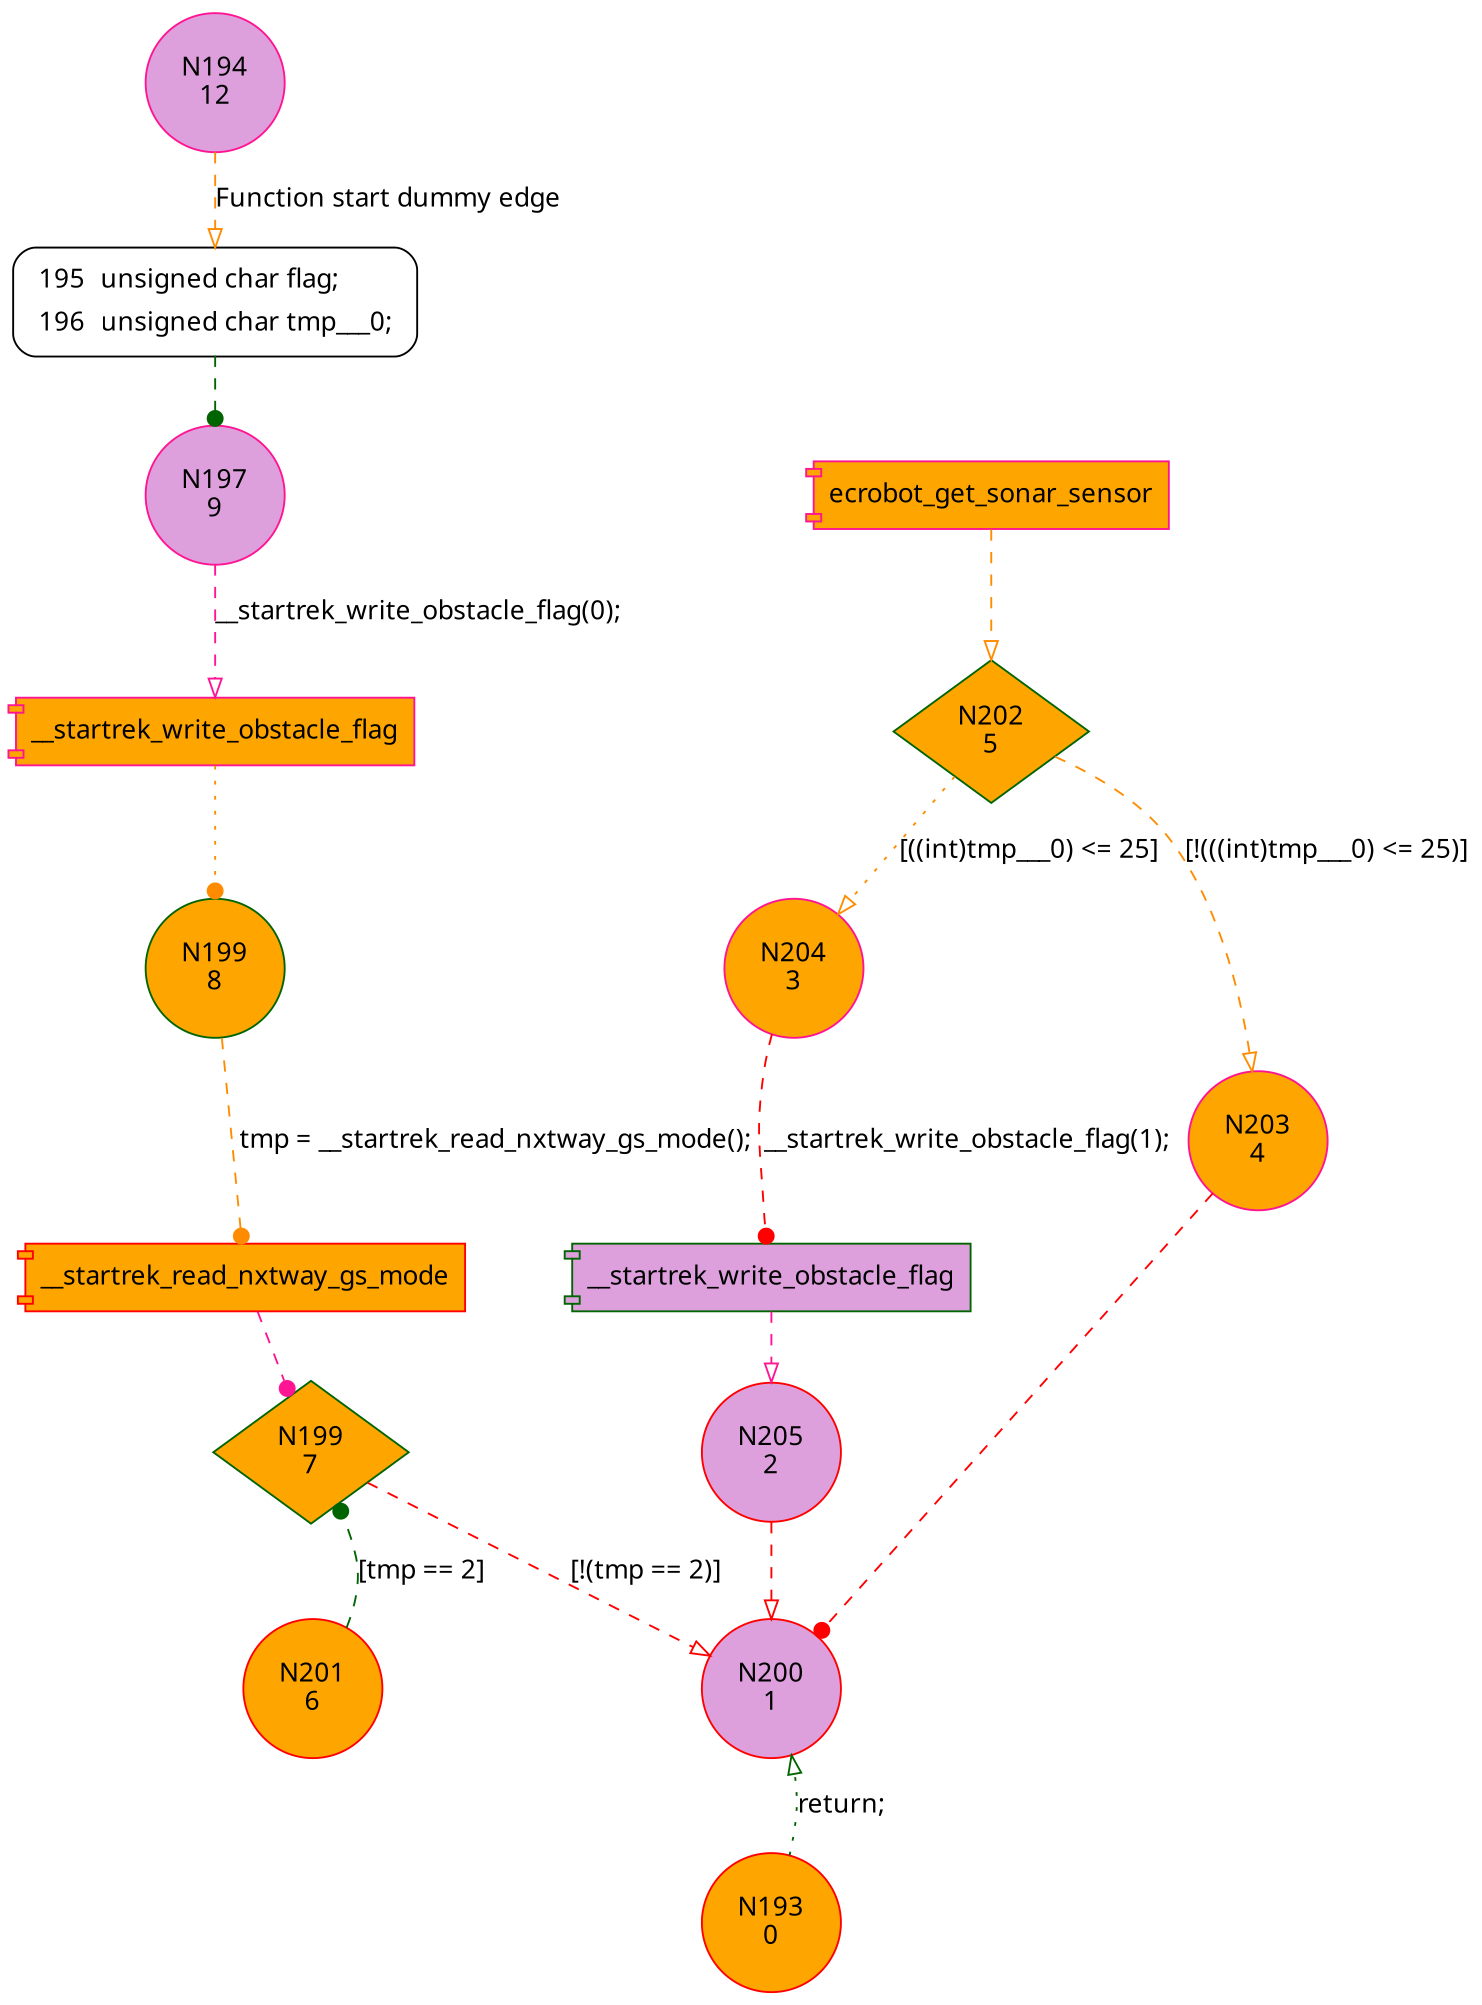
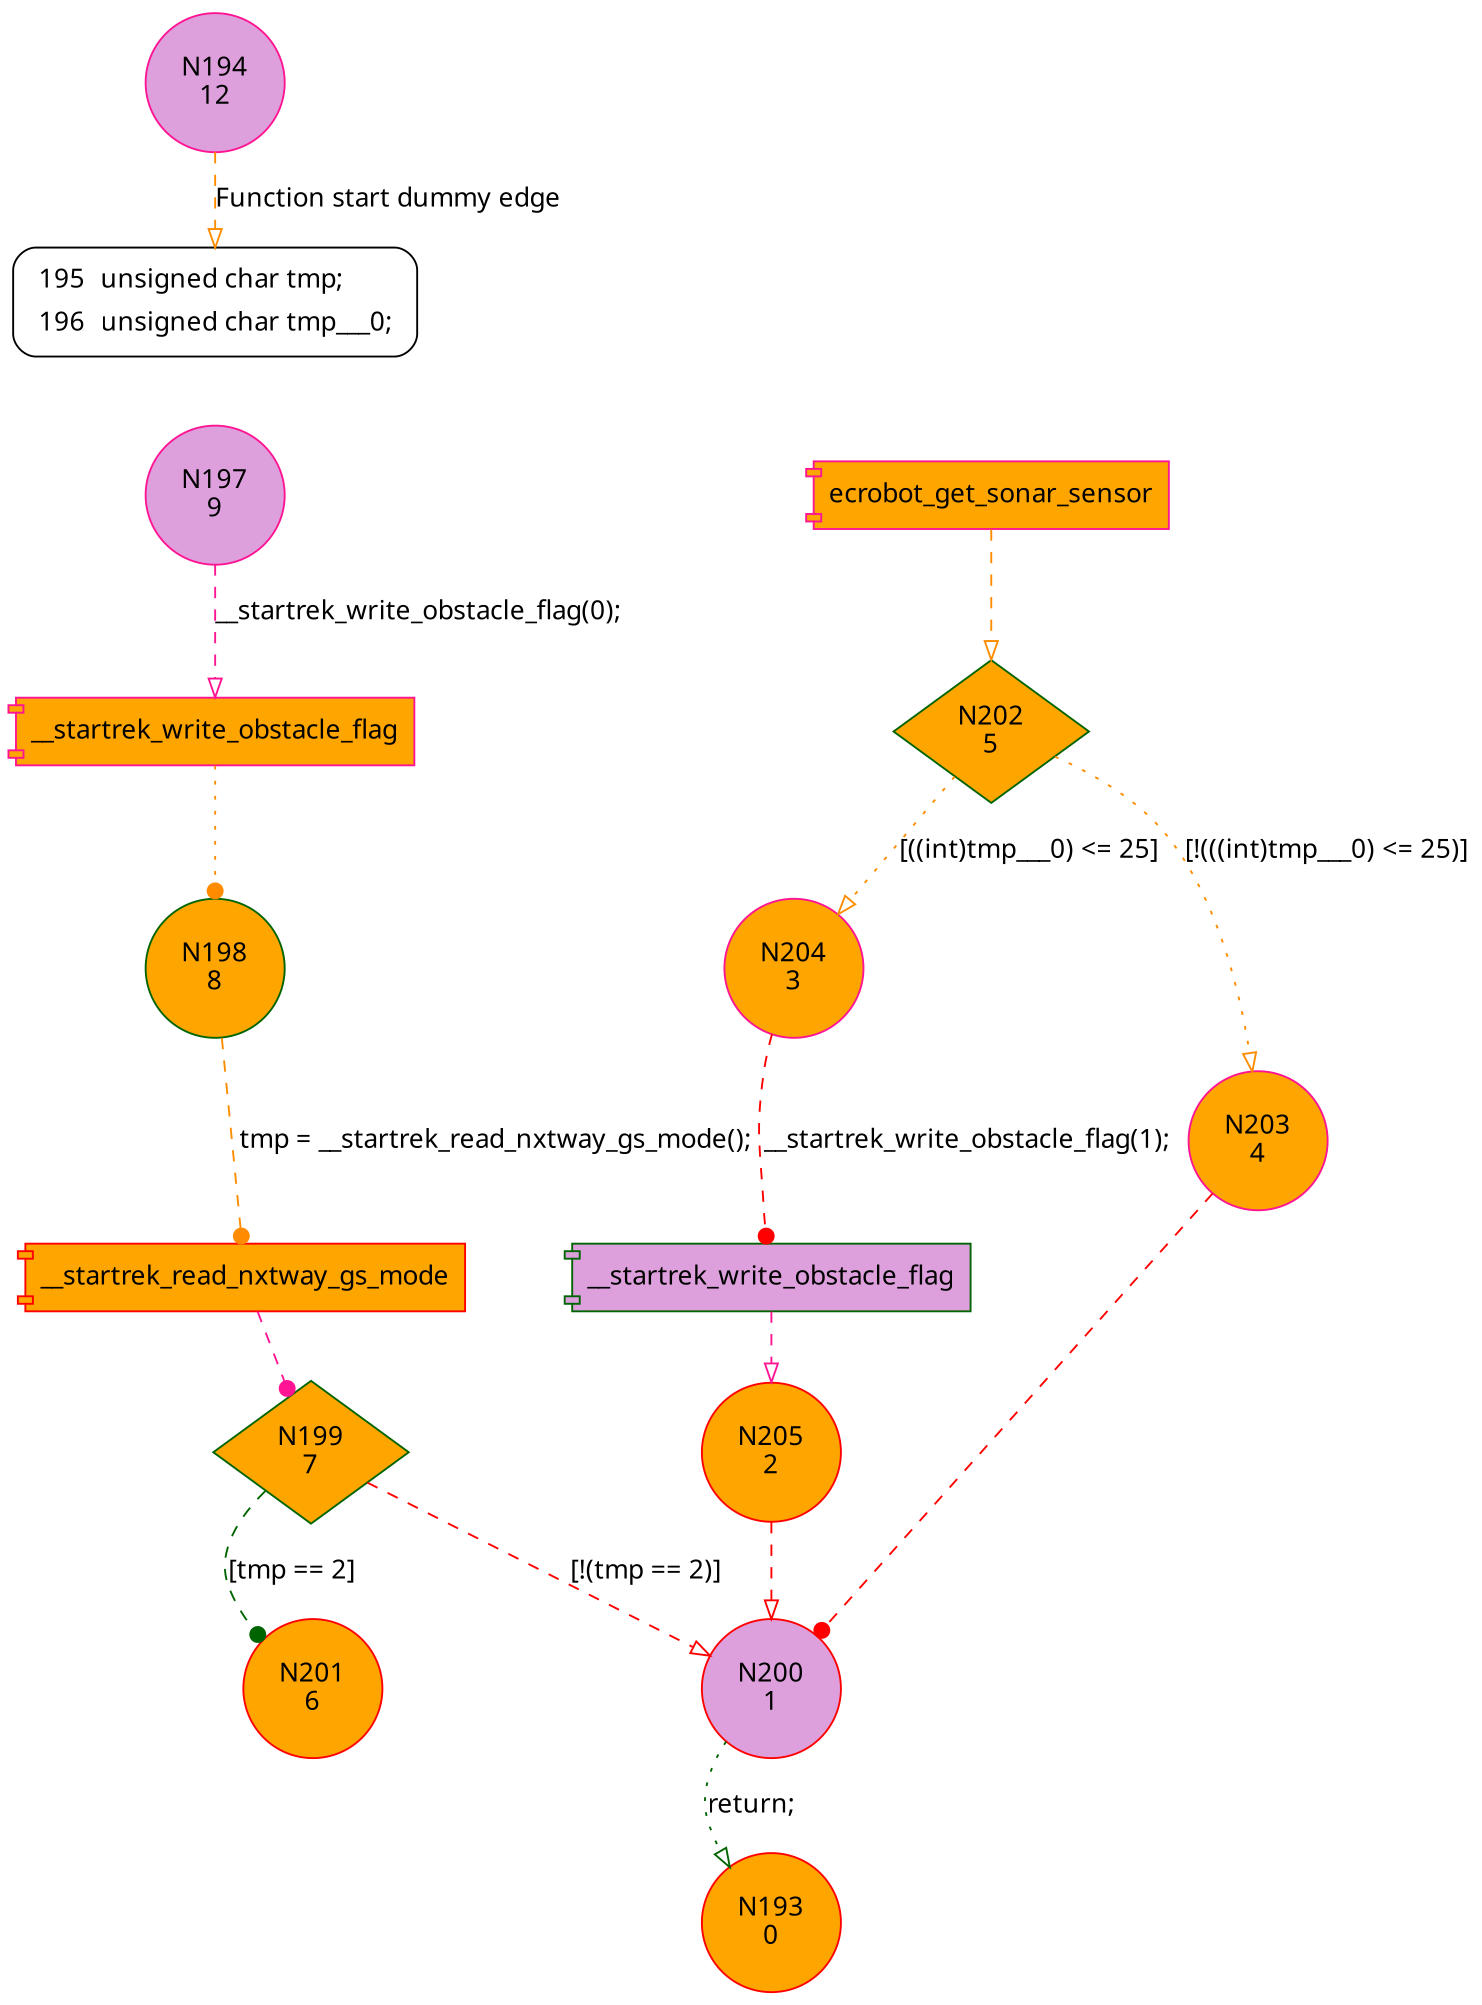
(220, 279) -> (223, 279)
(215, 383) -> none
(1193, 876) -> (1193, 876)
(215, 968) -> (215, 968)
(771, 1452) -> (771, 1452)
(358, 1573) -> (226, 1557)
(796, 1815) -> (705, 1795)
